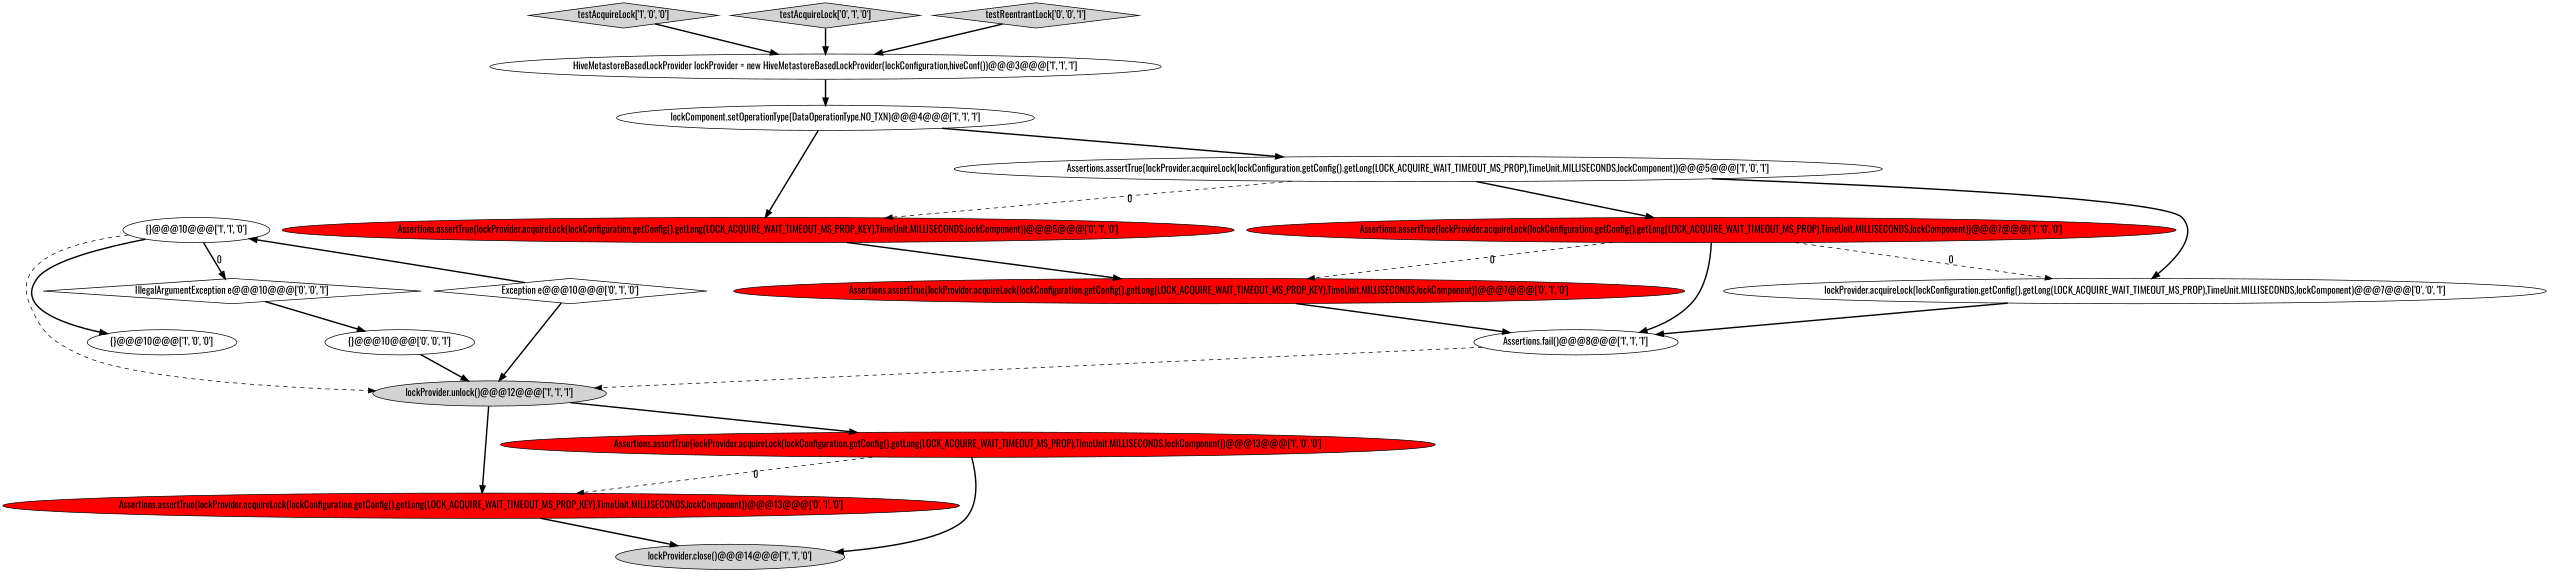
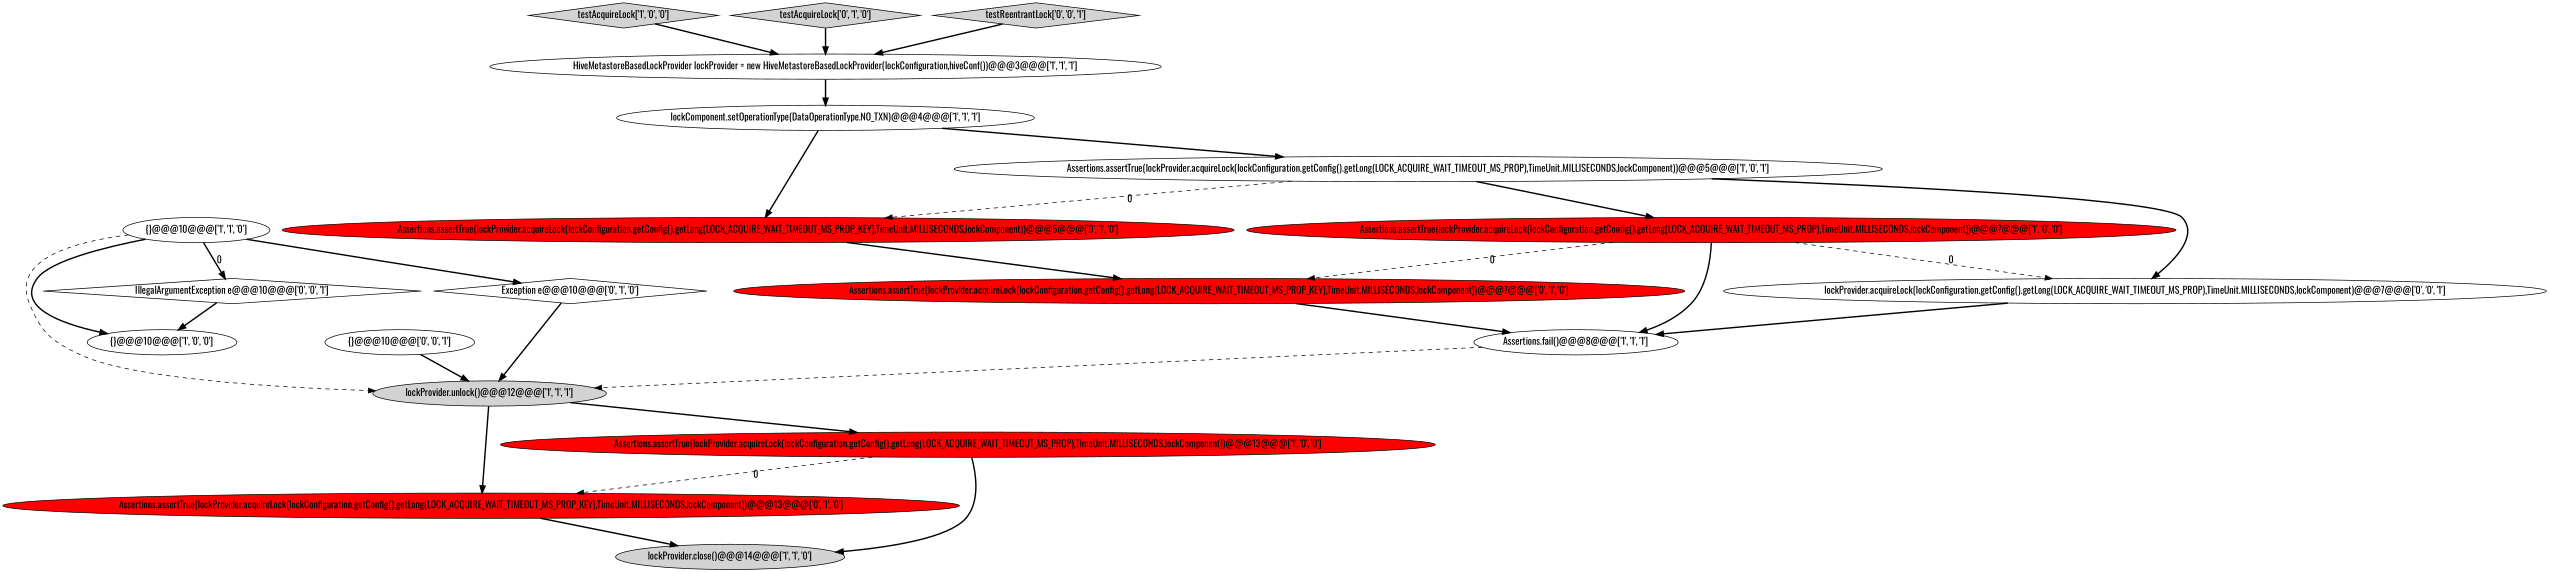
(391, 261) -> (380, 261)
(311, 315) -> (201, 314)
